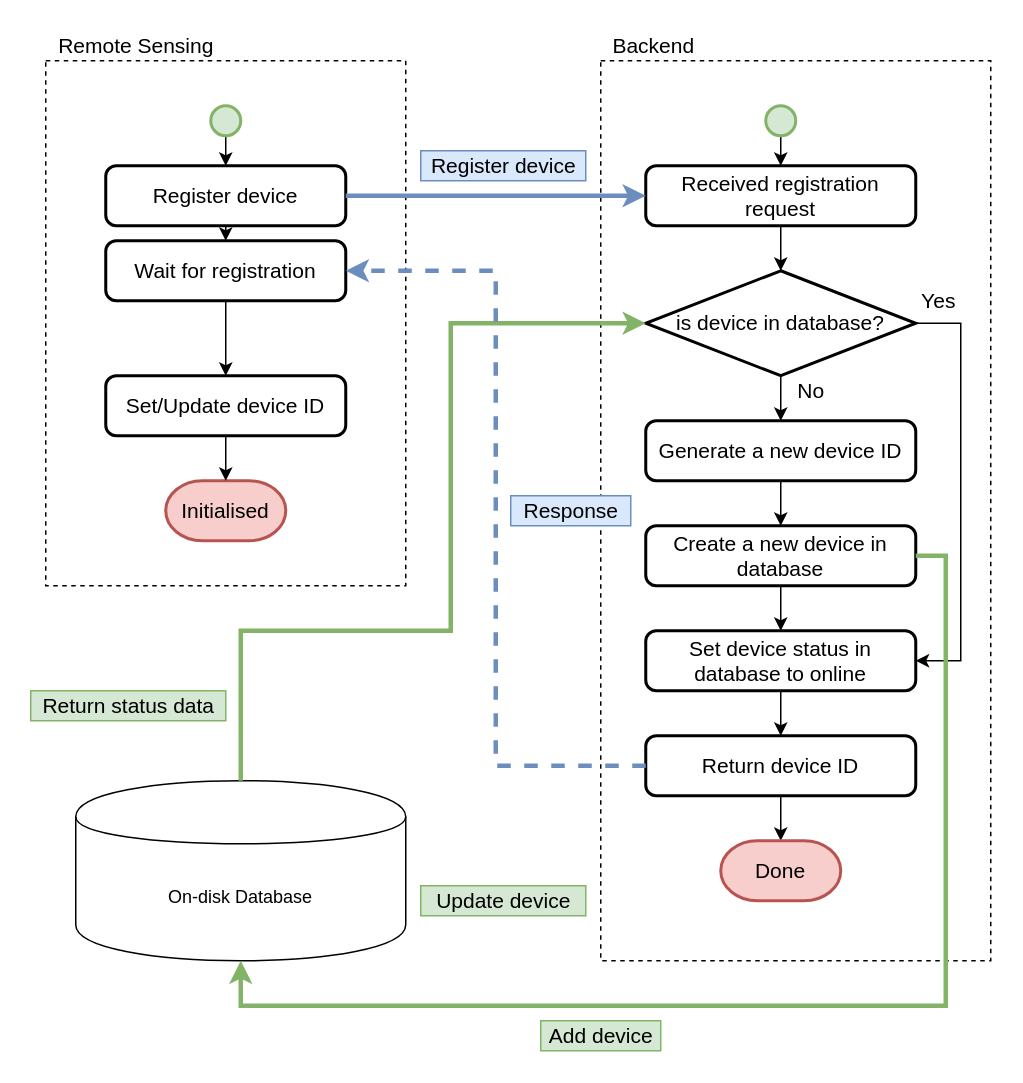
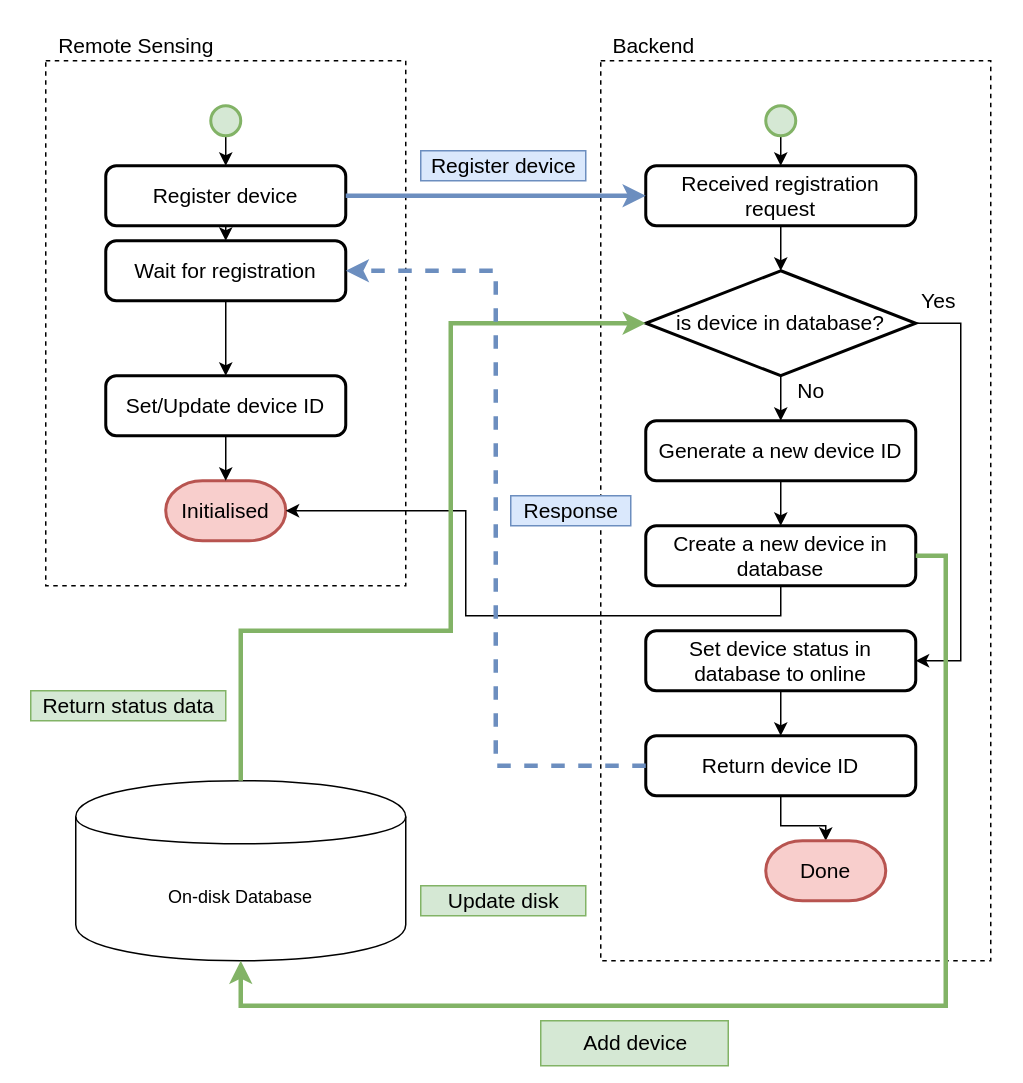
(781, 617) -> (488, 616)
(781, 871) -> (826, 871)
(504, 901) -> (504, 901)
(601, 1036) -> (635, 1043)
